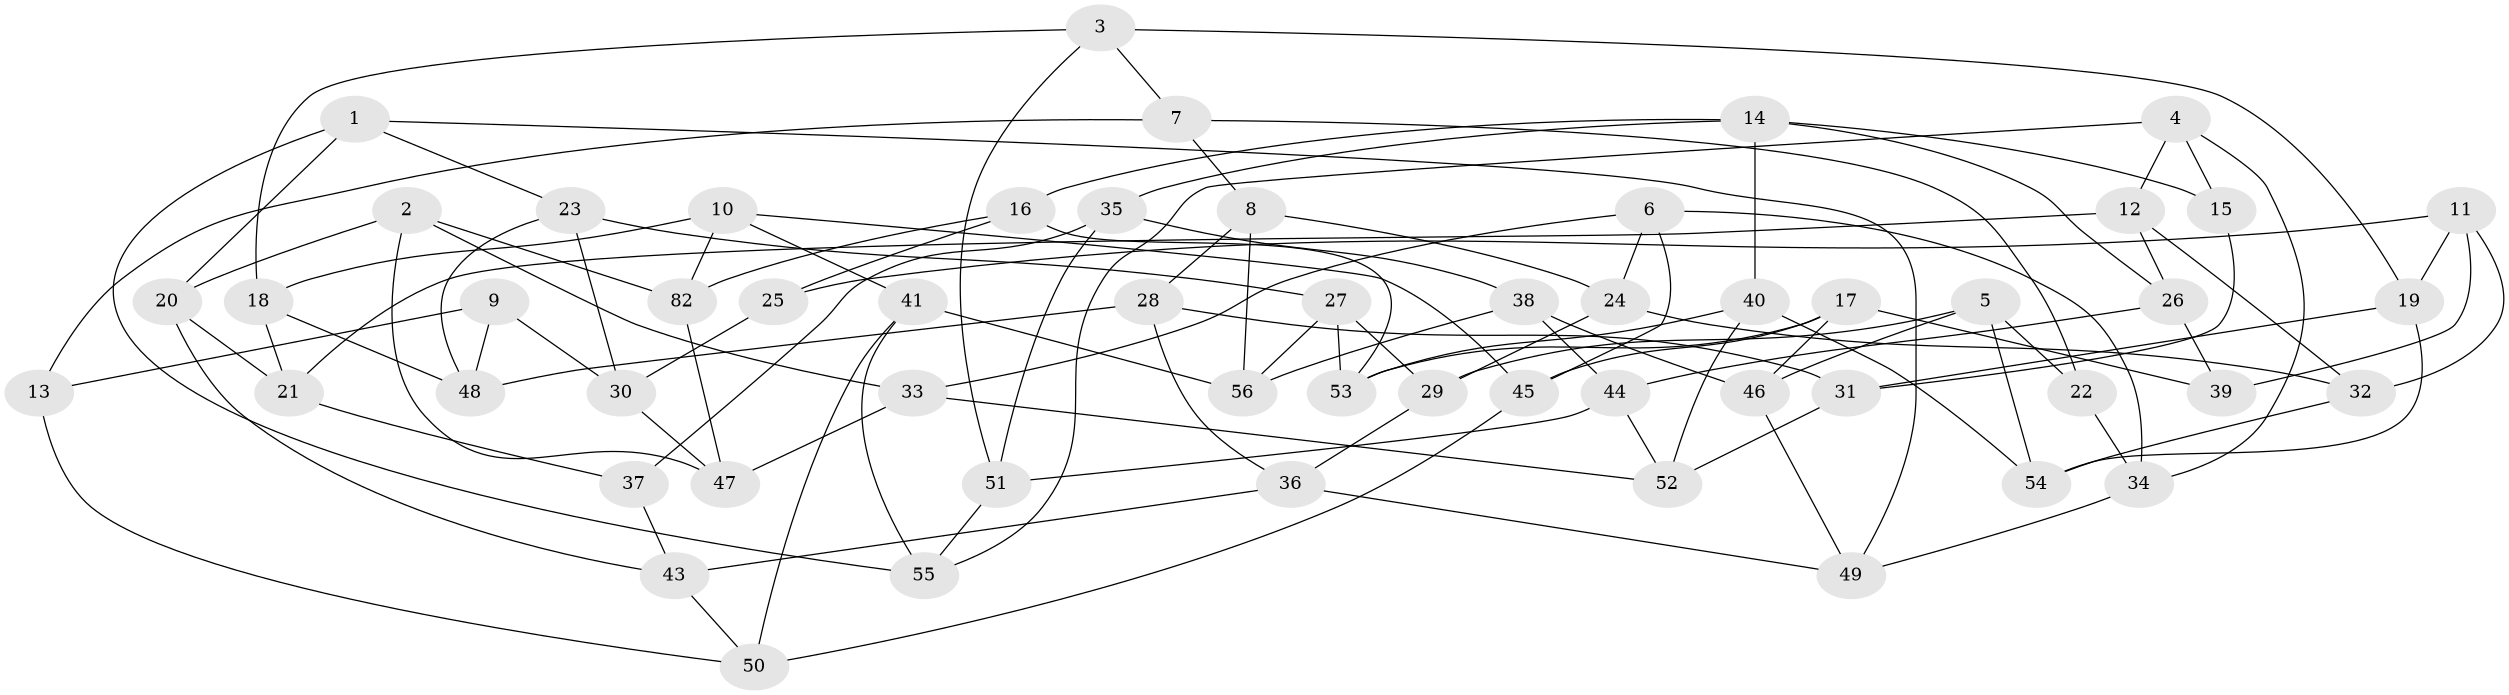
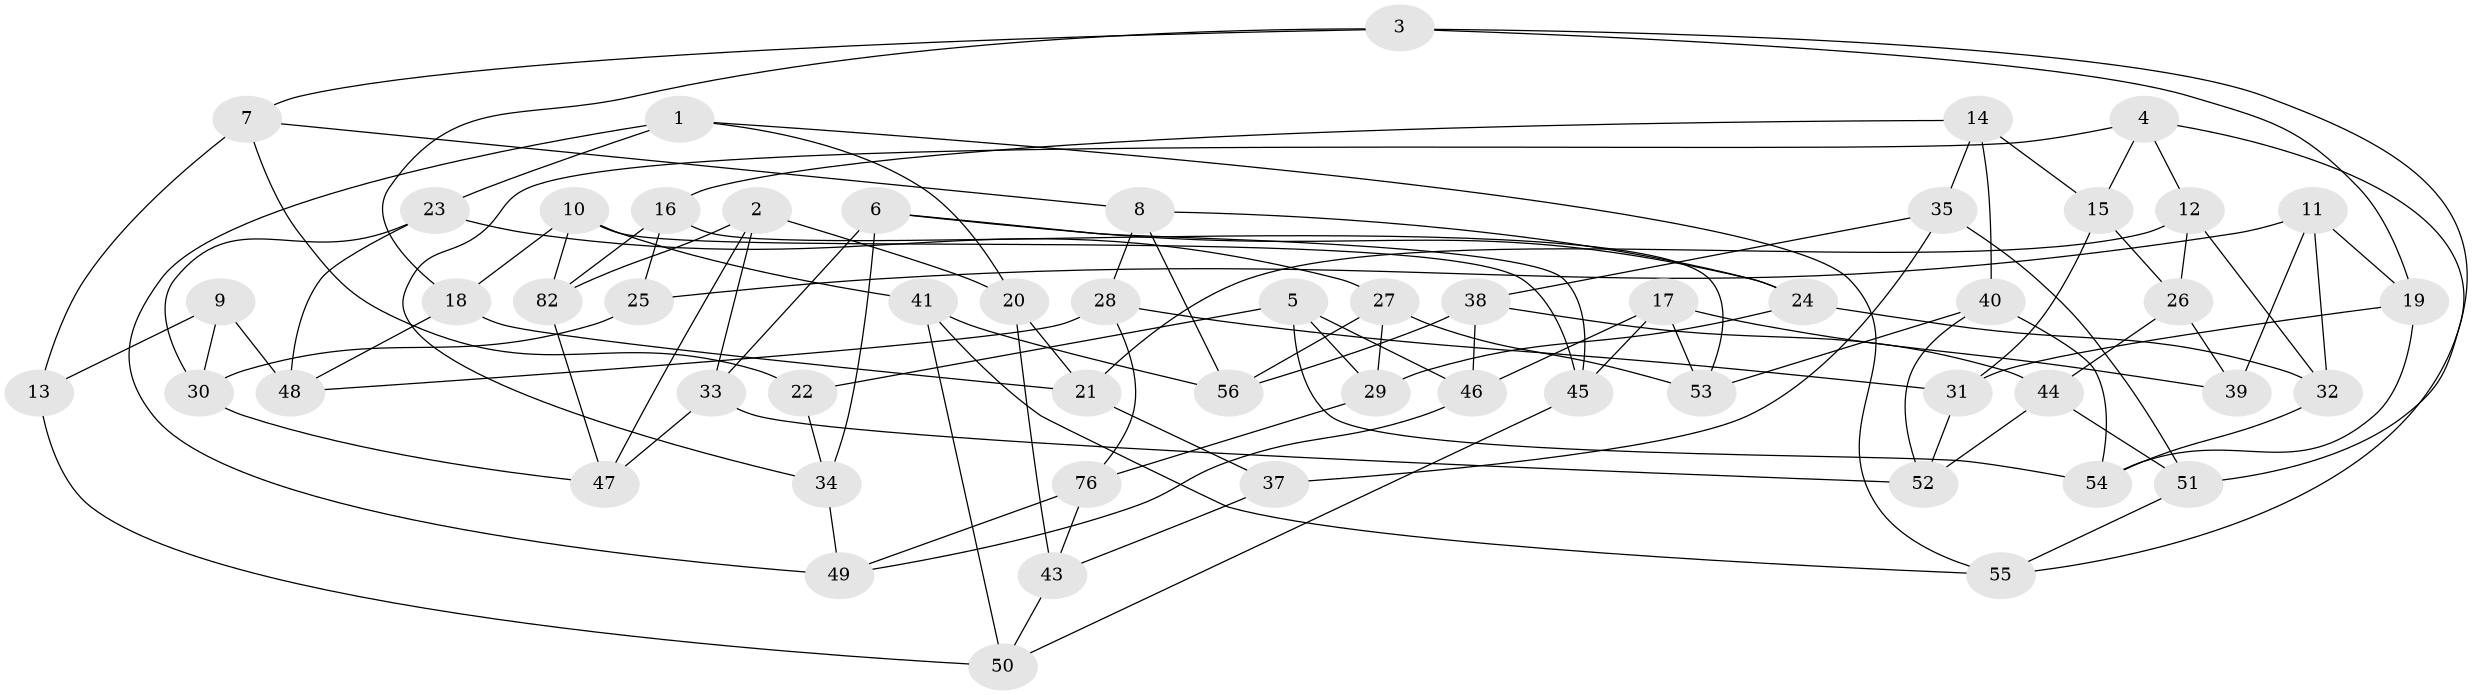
(1986, 169) -> (2139, 256)
(1291, 484) -> (1087, 484)
